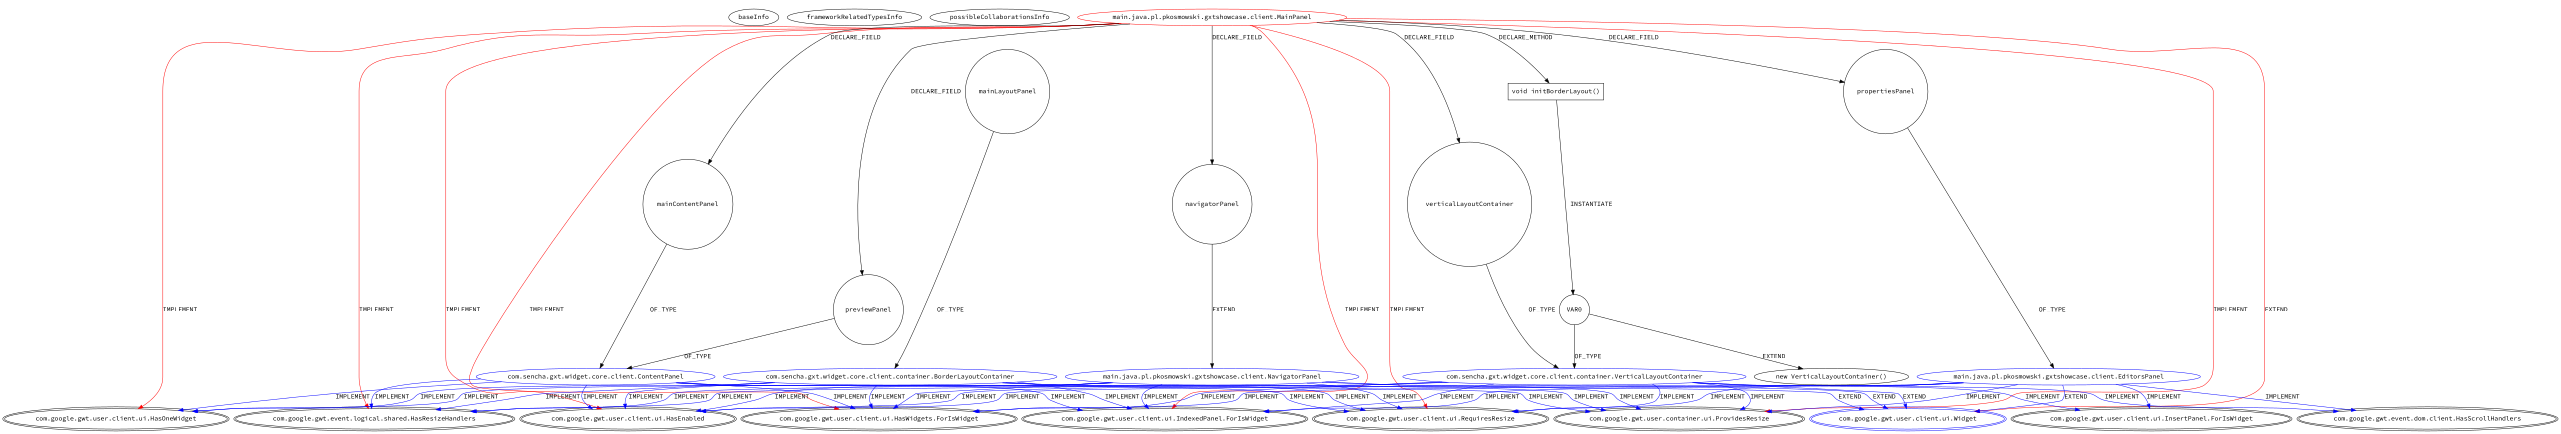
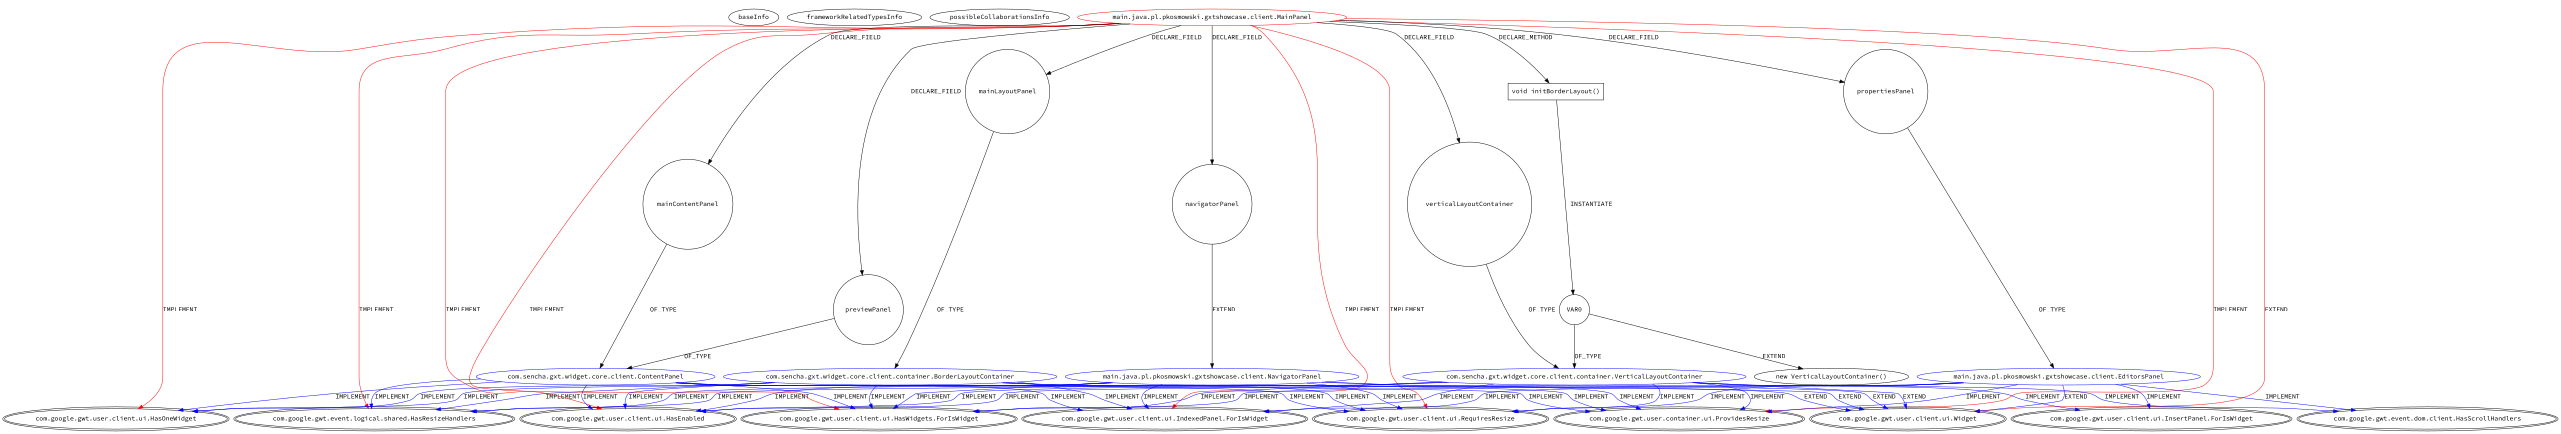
none -> (1115, 47)
none -> (1262, 386)
(1908, 419) -> (1908, 419)
